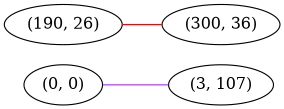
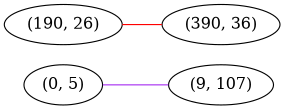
(221, 25) -> (221, 25)
(63, 85) -> (63, 85)
(221, 85) -> (221, 85)
